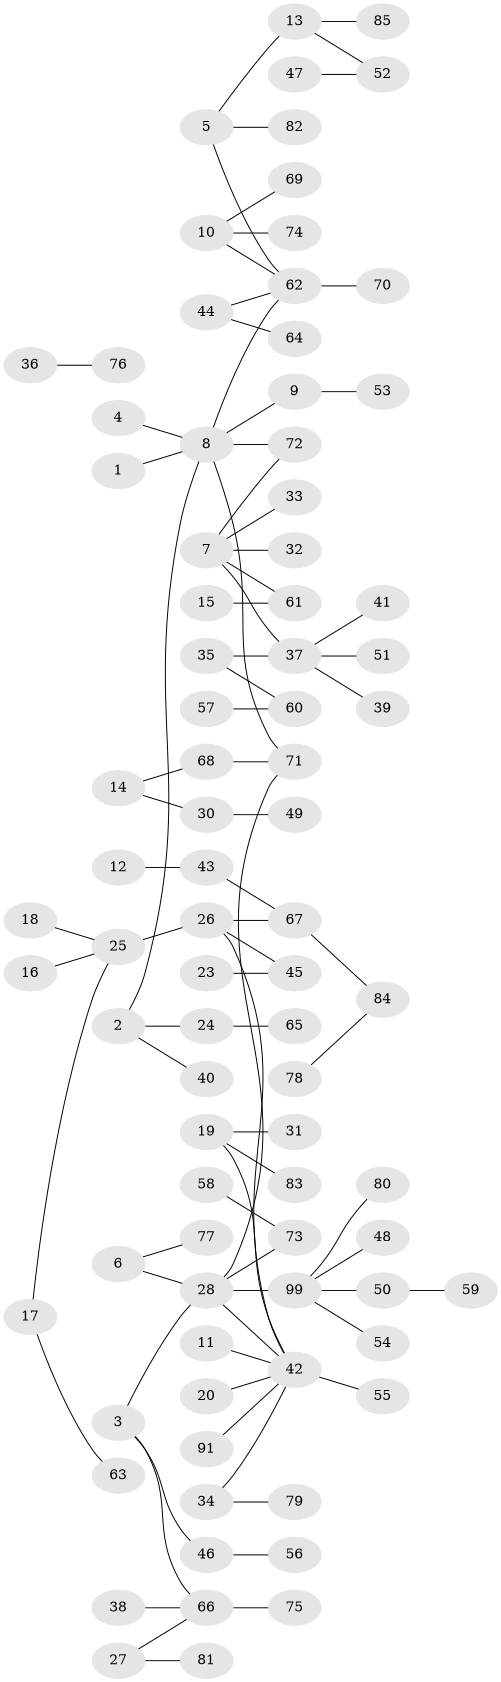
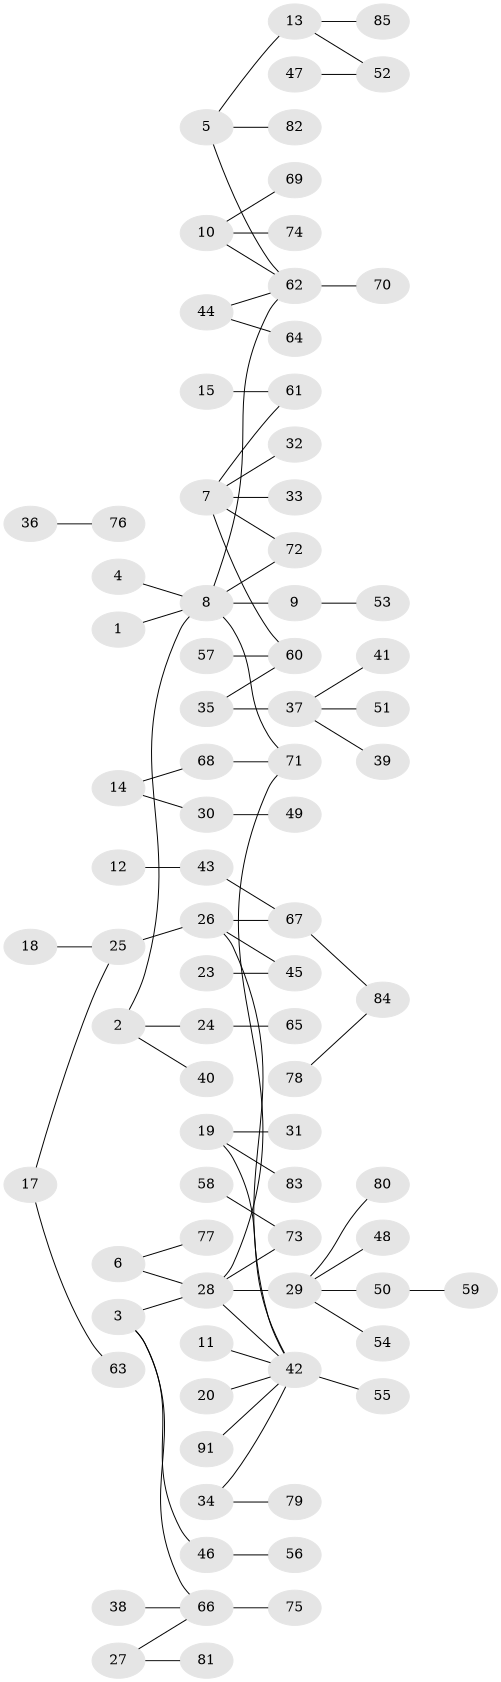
(254, 609) -> (238, 575)
(30, 973) -> none
(295, 1291) -> (295, 1291)
